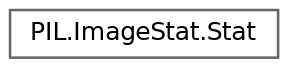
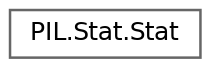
(144, 34) -> (105, 34)
